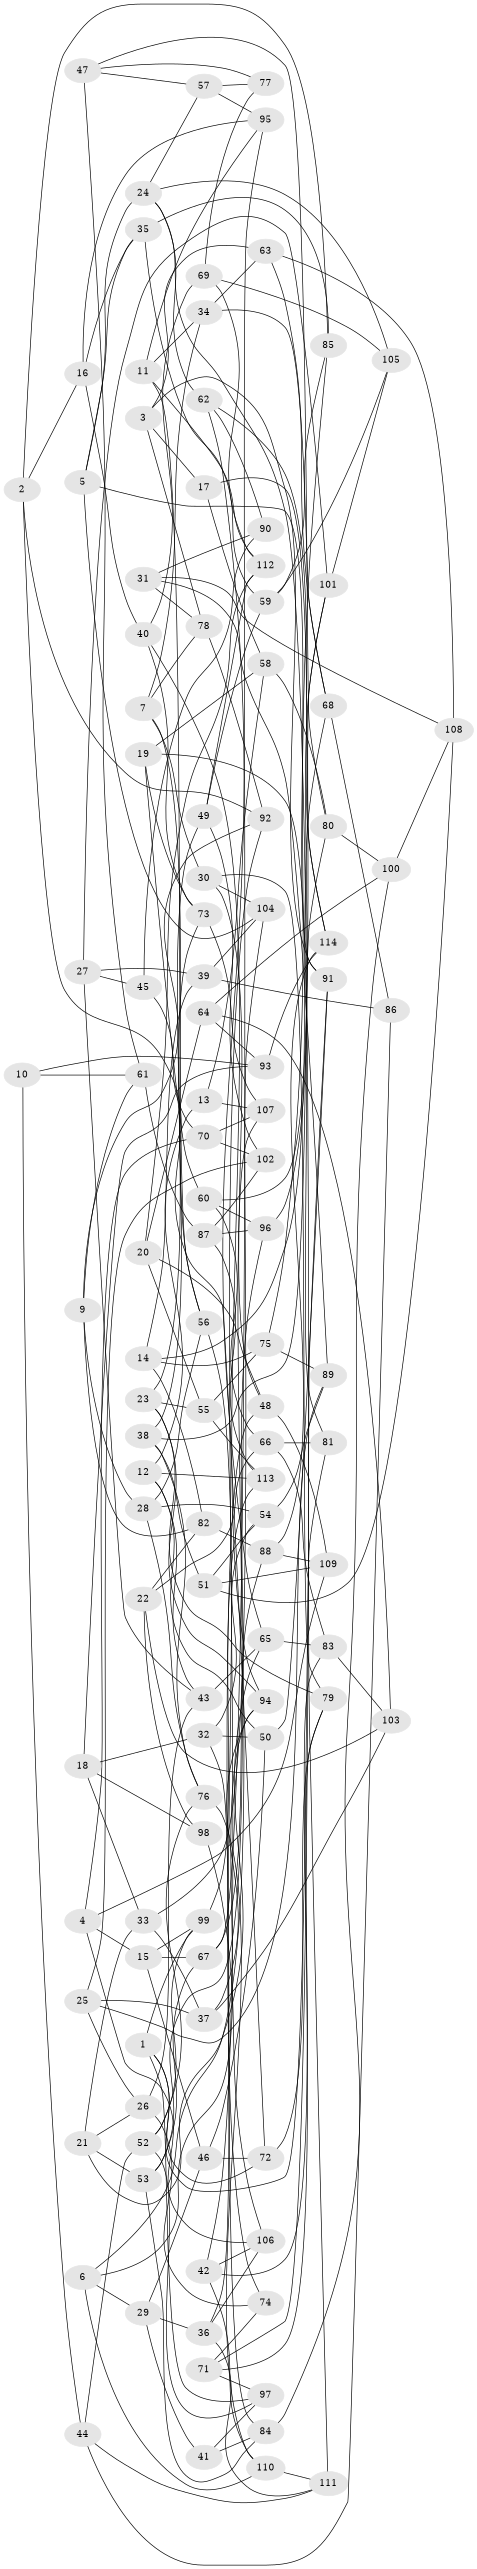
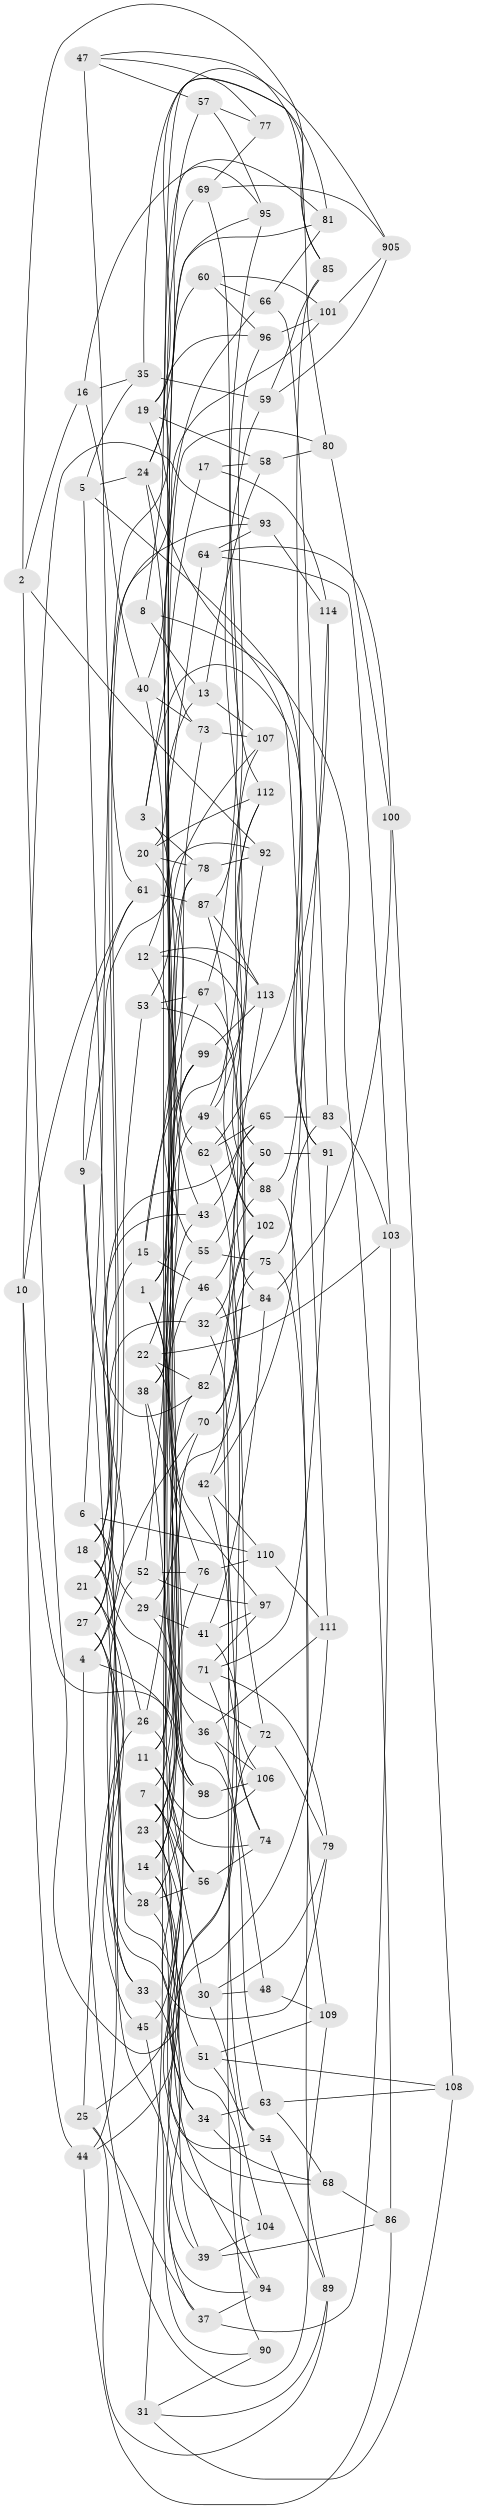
(391, 360) -> (391, 248)
none -> (143, 612)
(211, 1293) -> (174, 862)
(246, 1432) -> none
none -> (45, 1589)
none -> (239, 1736)
